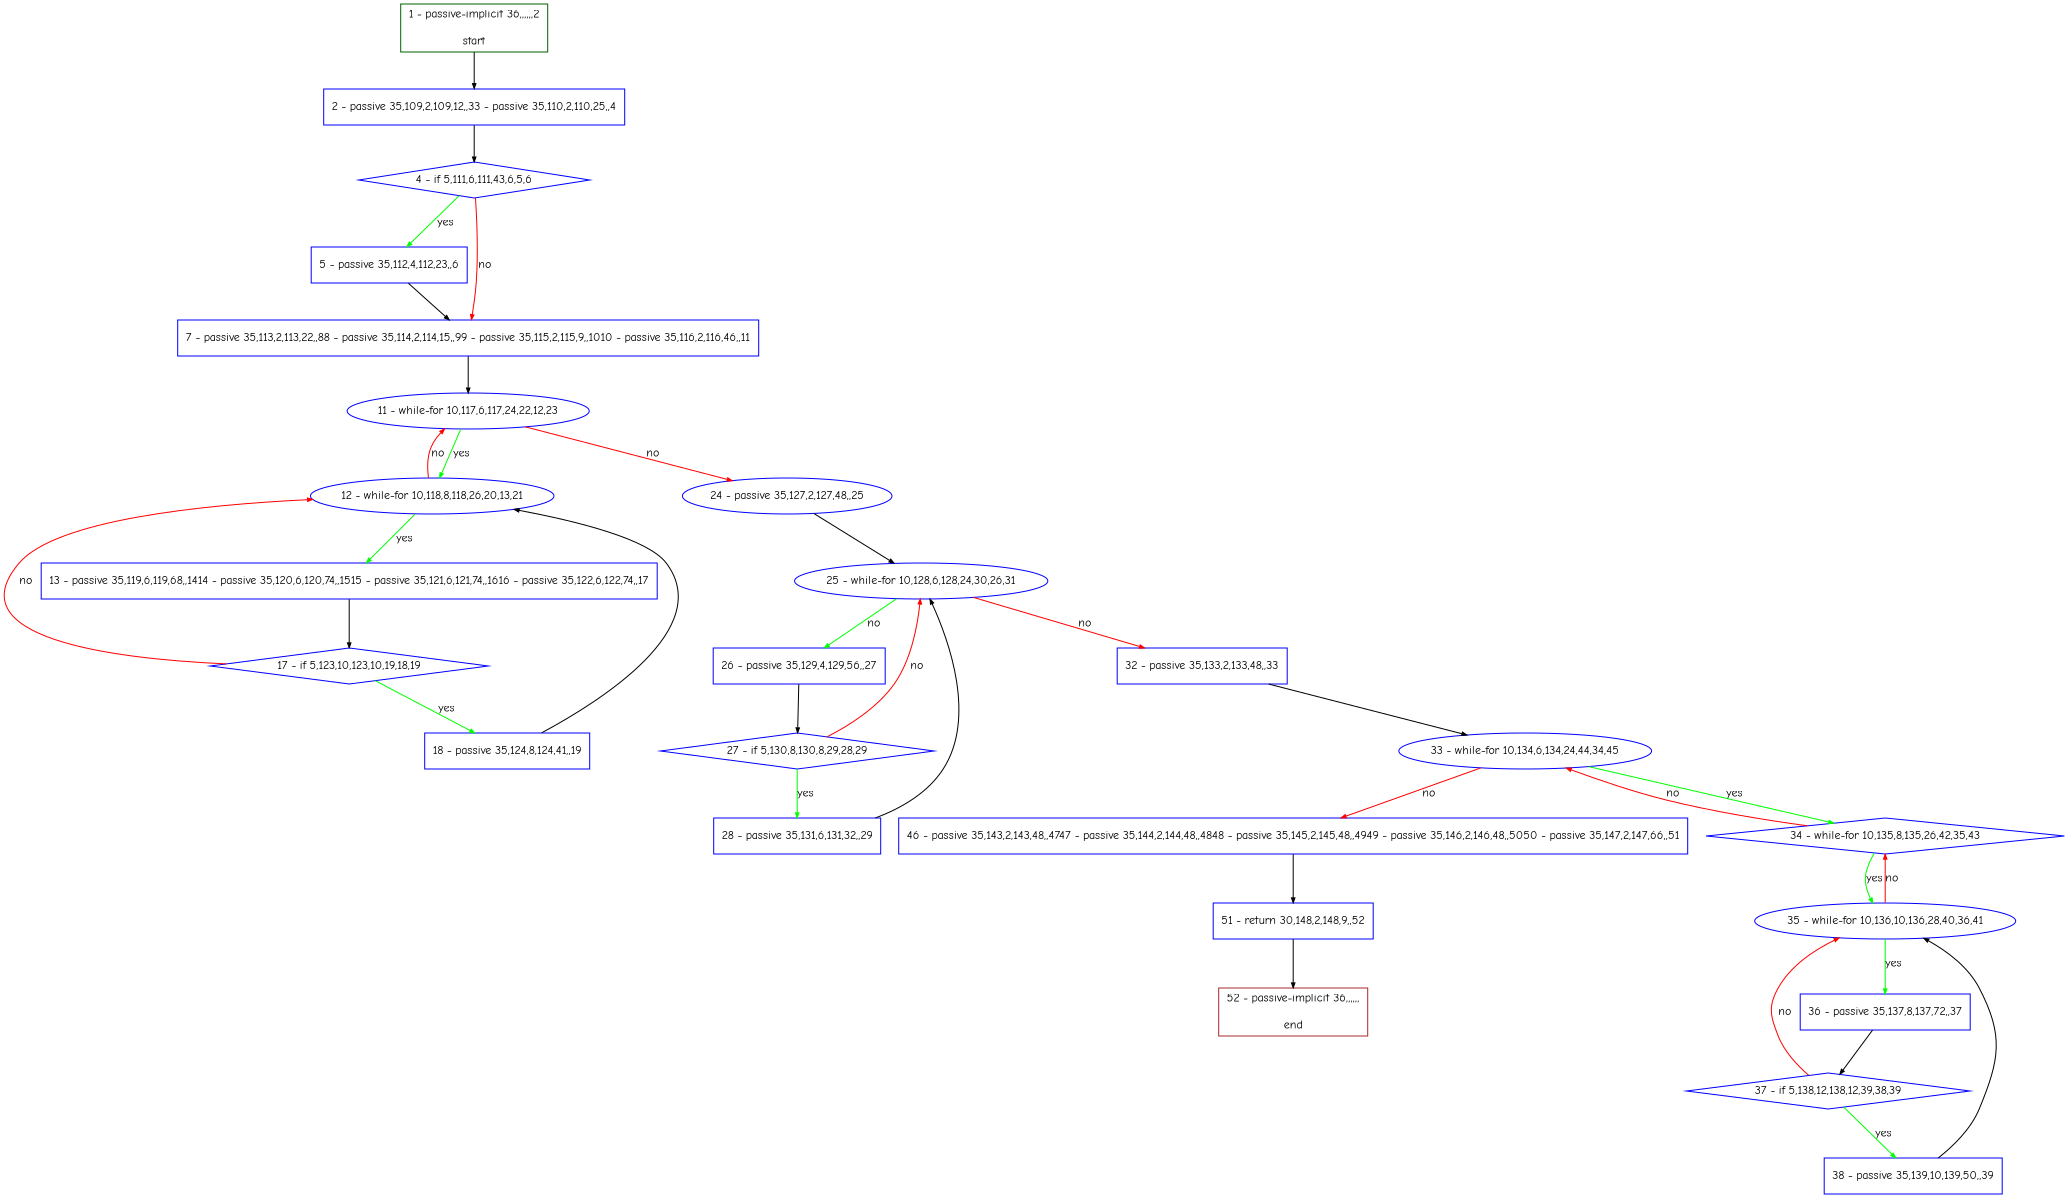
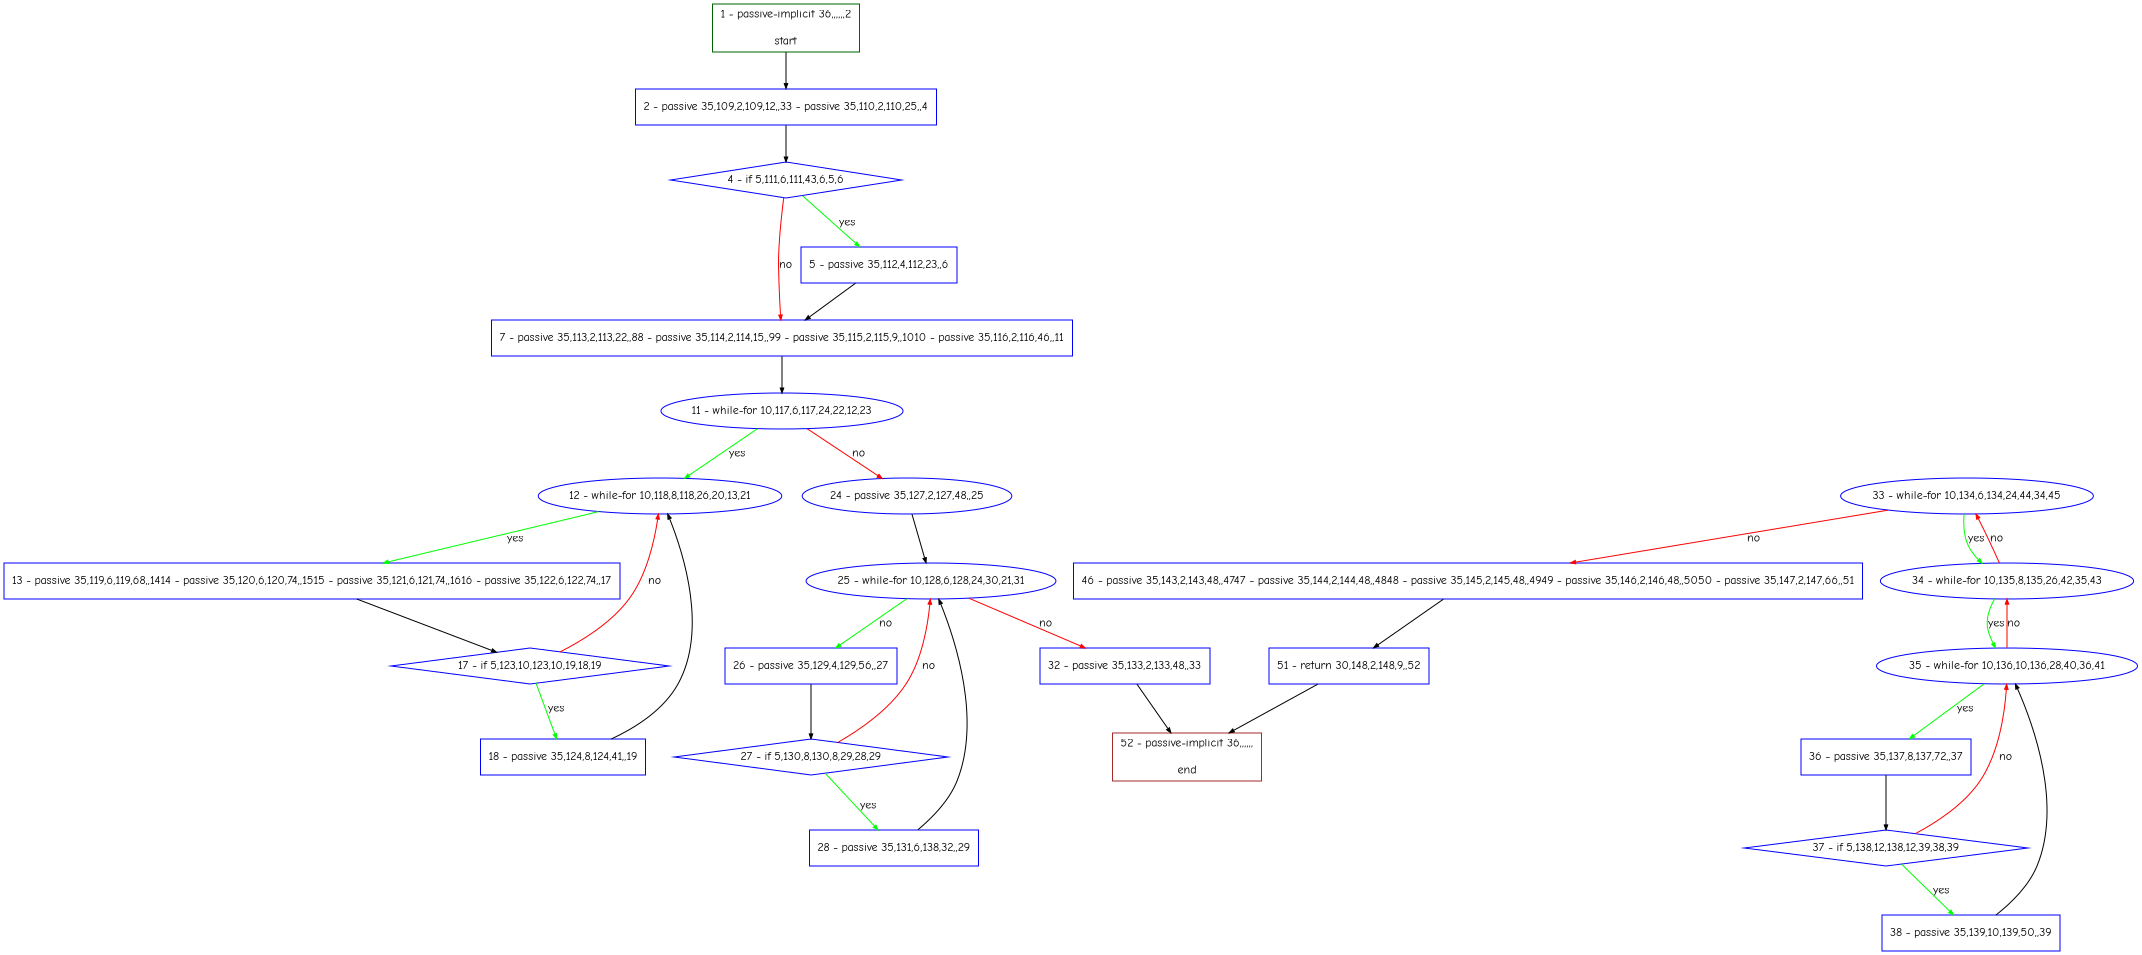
(429, 454) -> none
(921, 581) -> (931, 581)
(1365, 709) -> (1152, 706)
(797, 836) -> (894, 848)
(1885, 836) -> (2007, 581)
